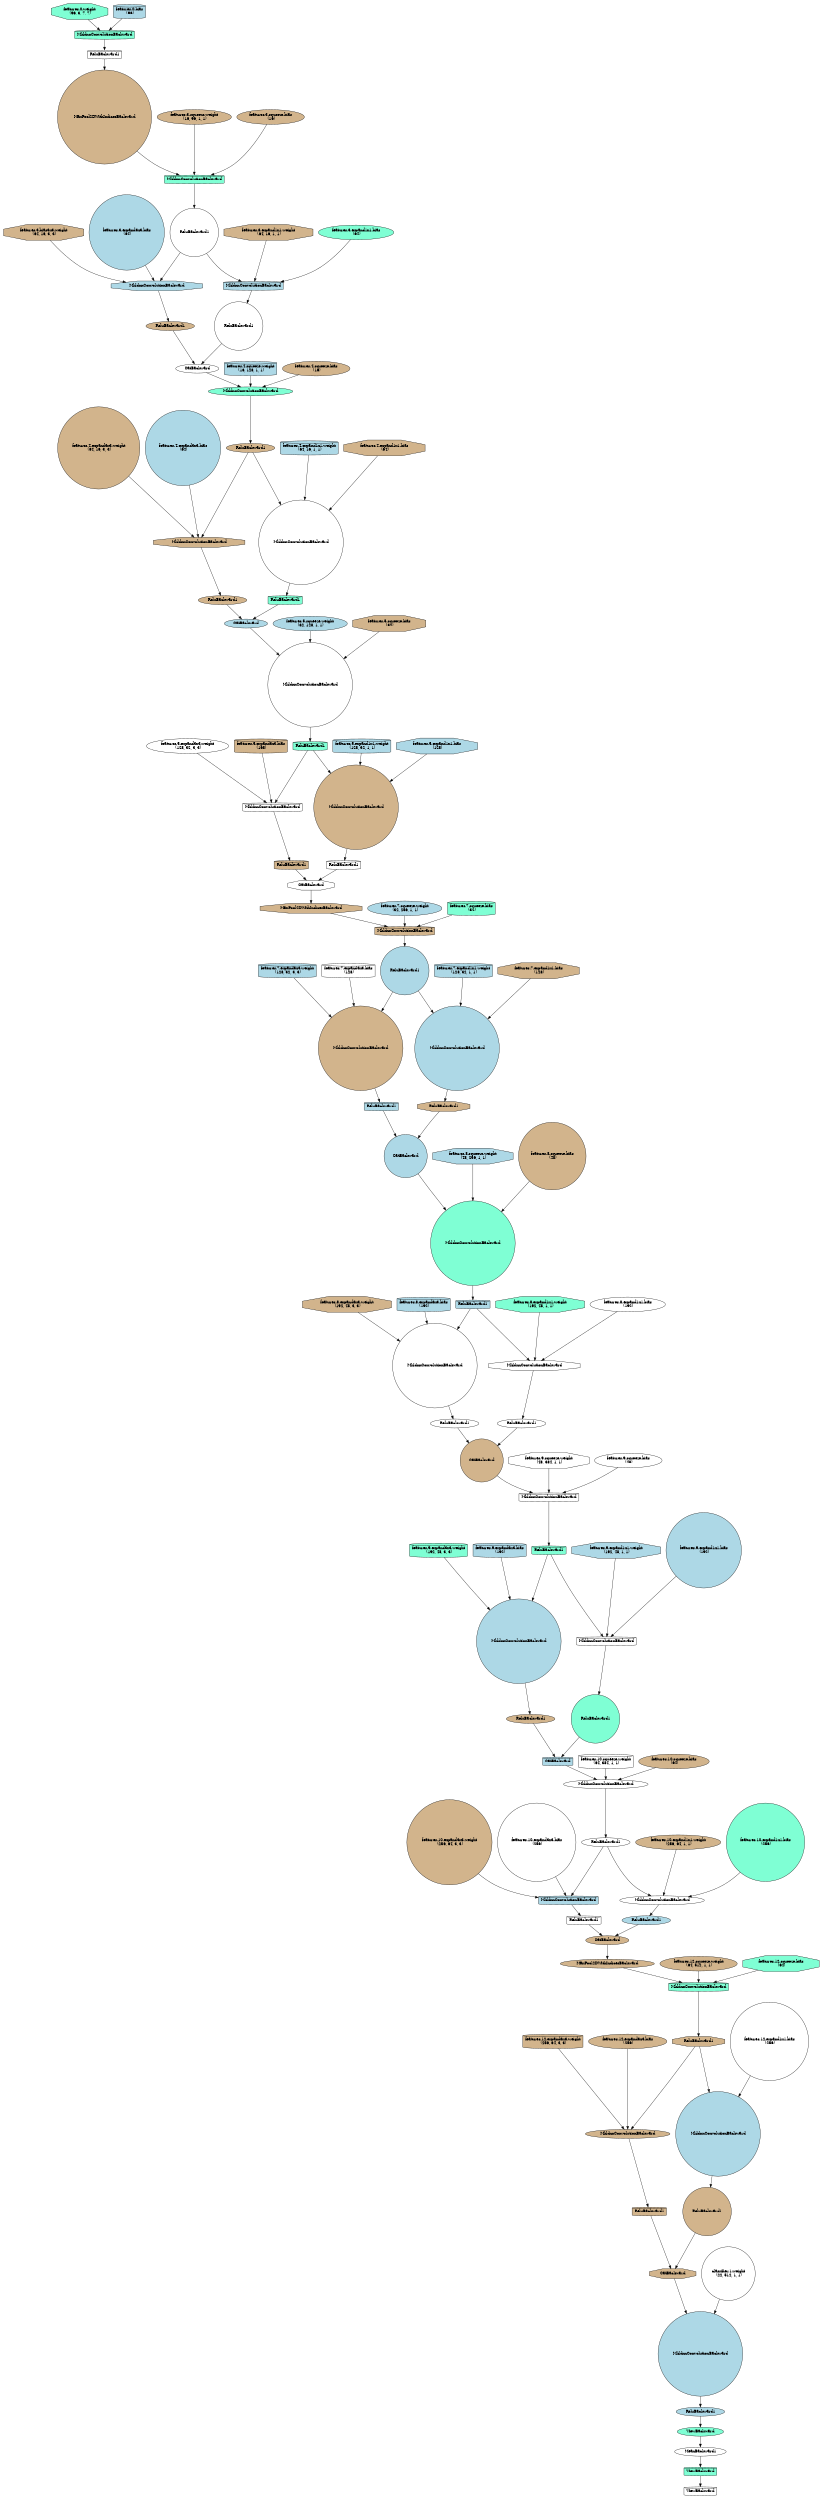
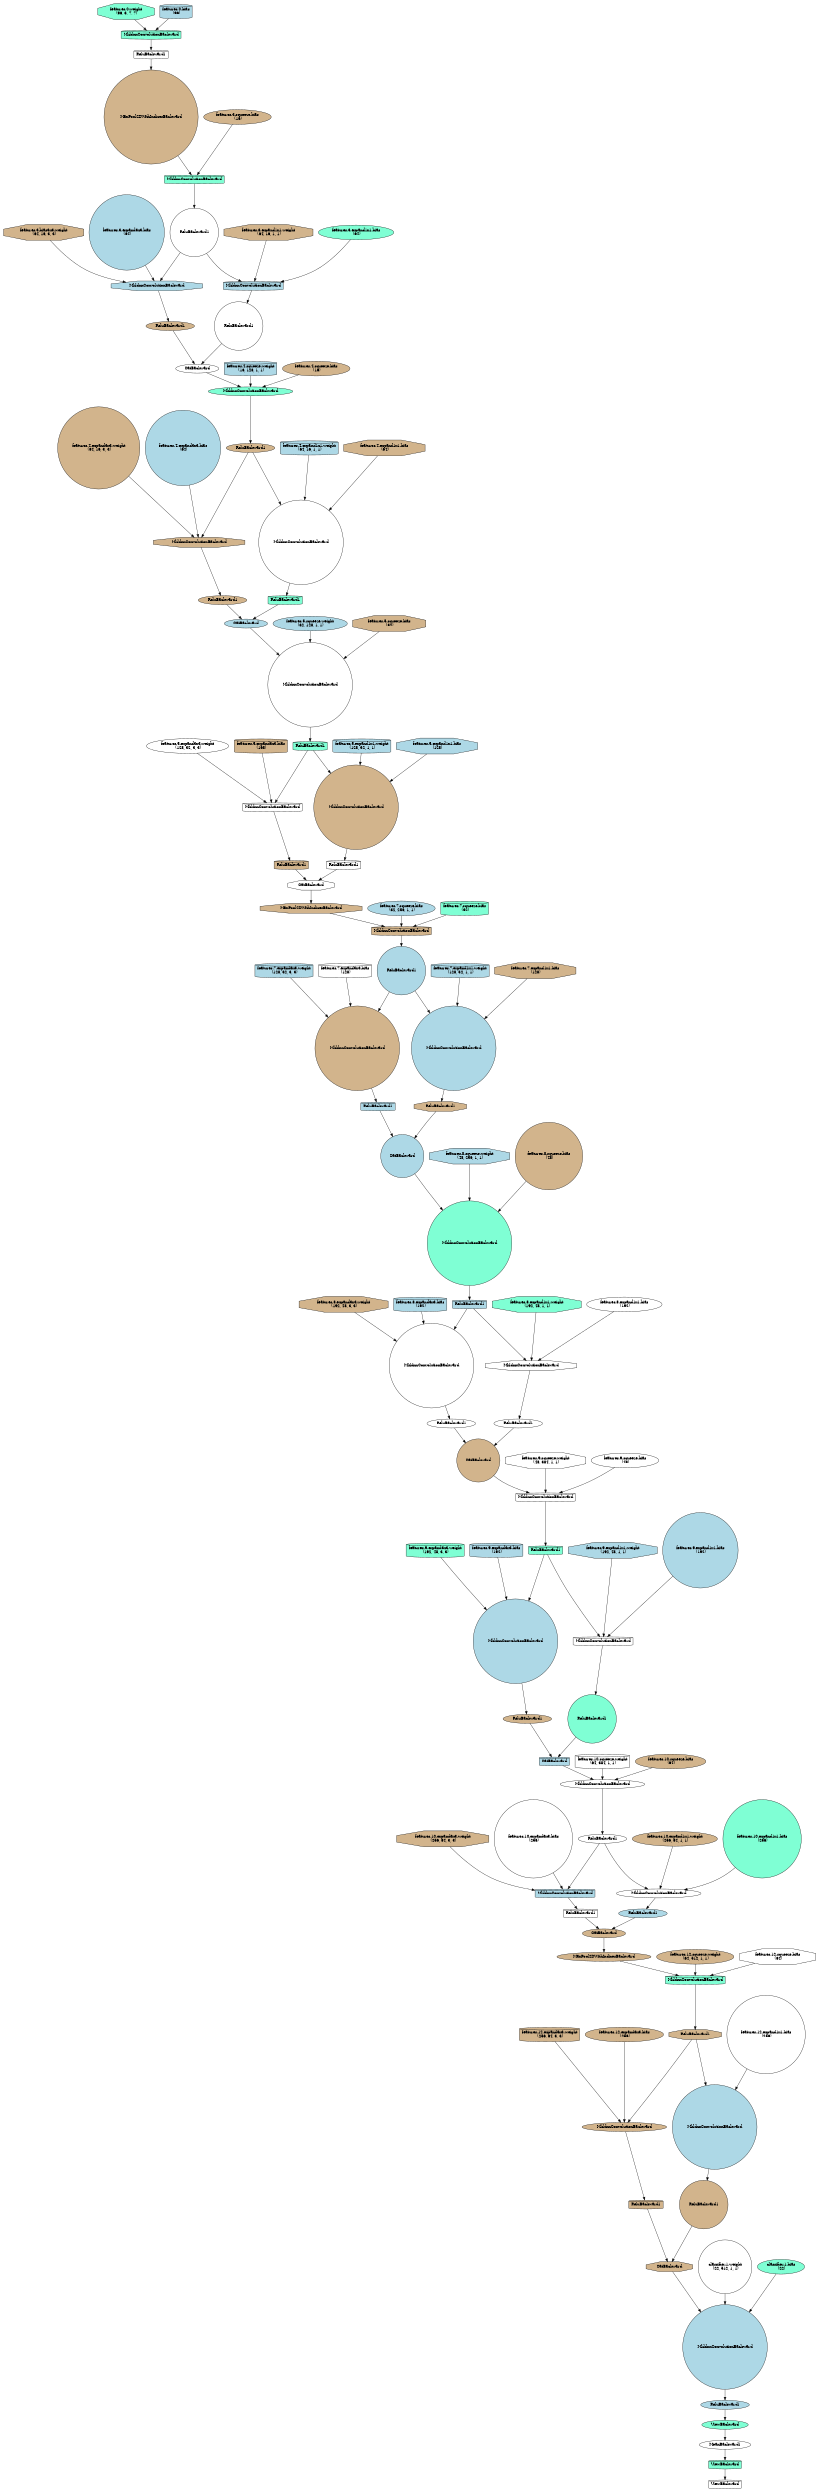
(194, 117) -> none
(405, 908) -> (401, 908)
(449, 1842) -> (443, 1839)
(781, 1964) -> (778, 1957)
none -> (781, 2267)
